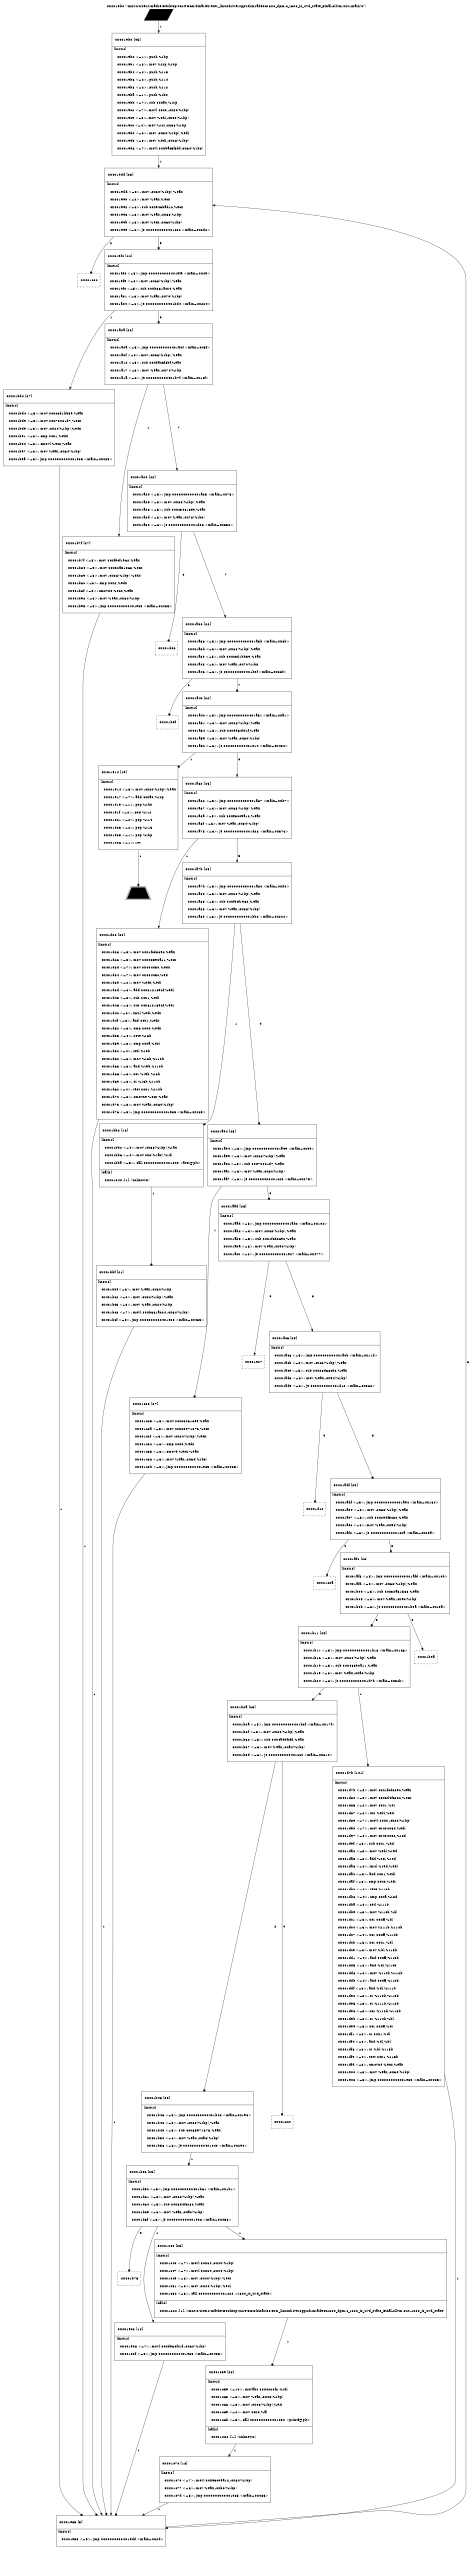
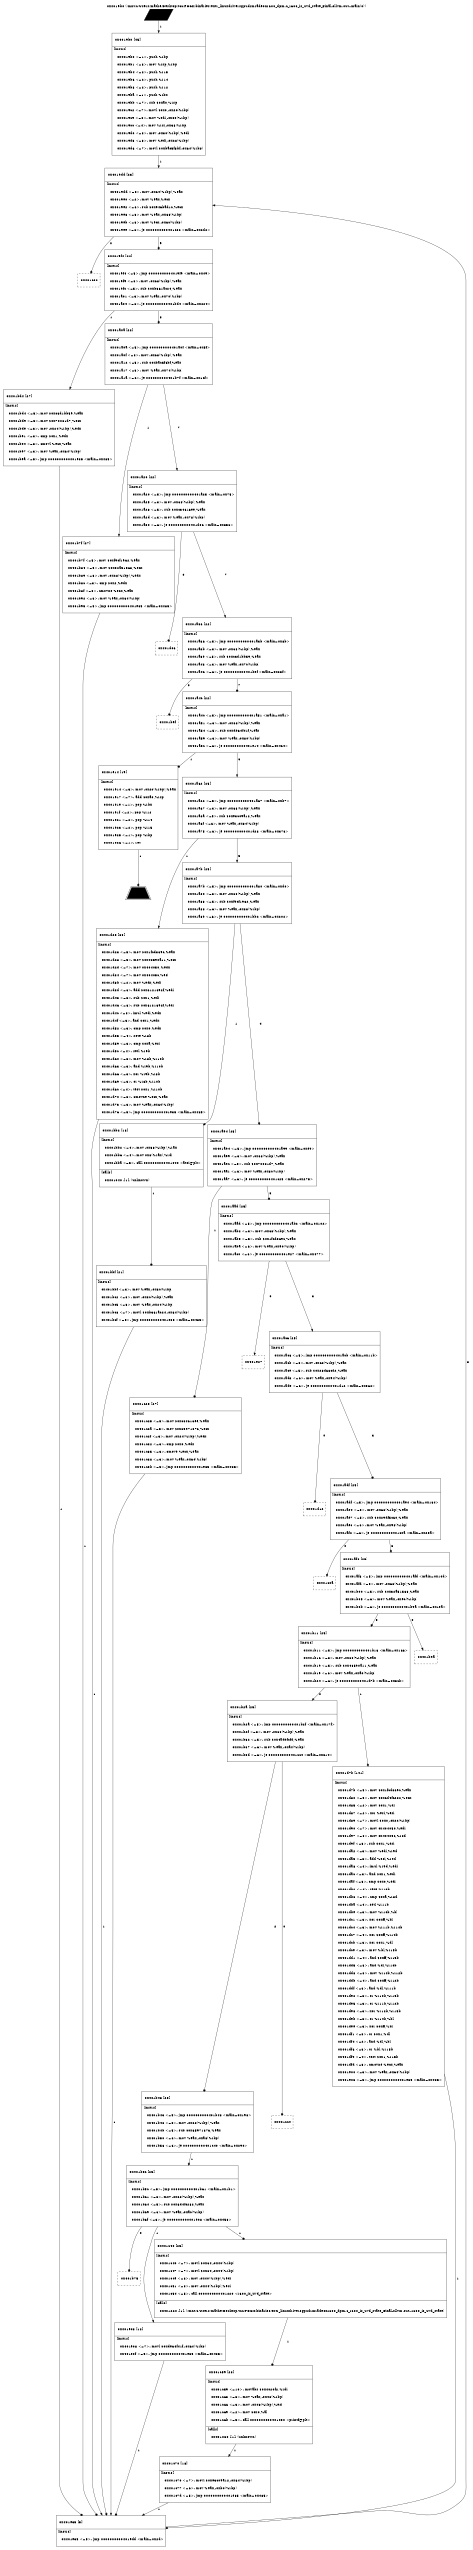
(100, 253) -> (100, 252)
